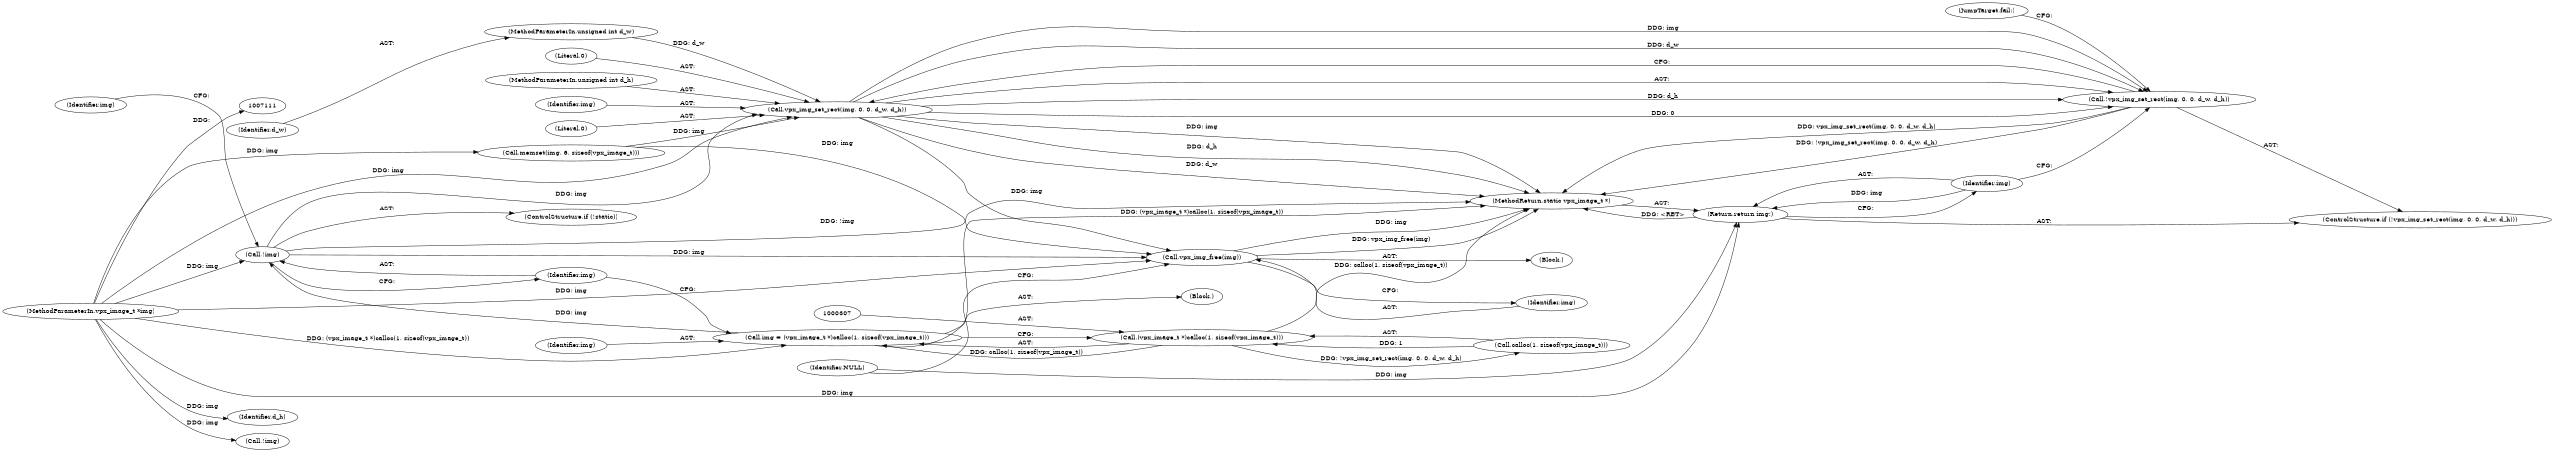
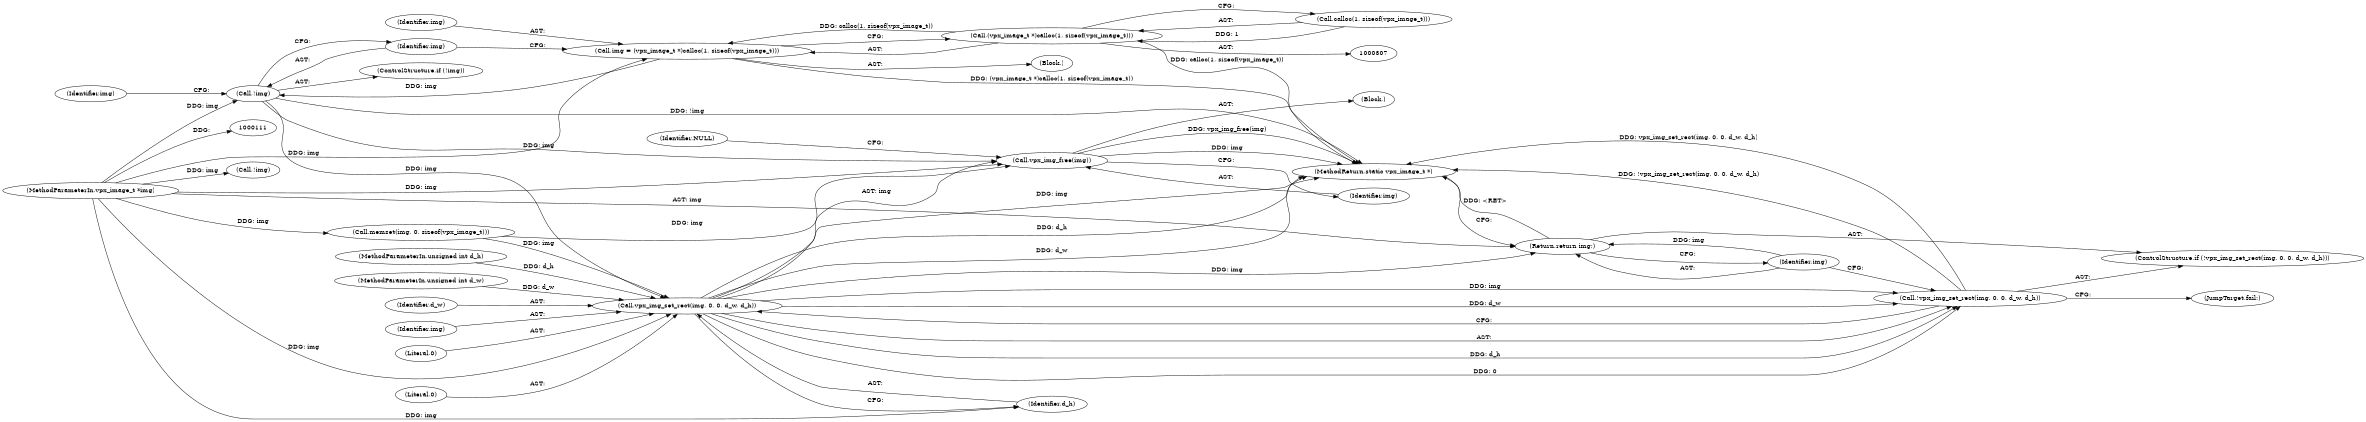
(2089, 44) -> (2127, 298)
(392, 76) -> (523, 305)
(689, 89) -> (539, 267)
(263, 106) -> (253, 128)
(571, 153) -> (421, 232)
(1027, 191) -> (877, 191)
(1663, 203) -> (1485, 220)
(571, 217) -> (421, 71)
(990, 323) -> (1223, 53)
(388, 338) -> (304, 153)
(1391, 359) -> (1227, 6)
(1340, 380) -> (1127, 272)
none -> (850, 390)
(837, 393) -> (687, 200)
none -> (839, 408)
